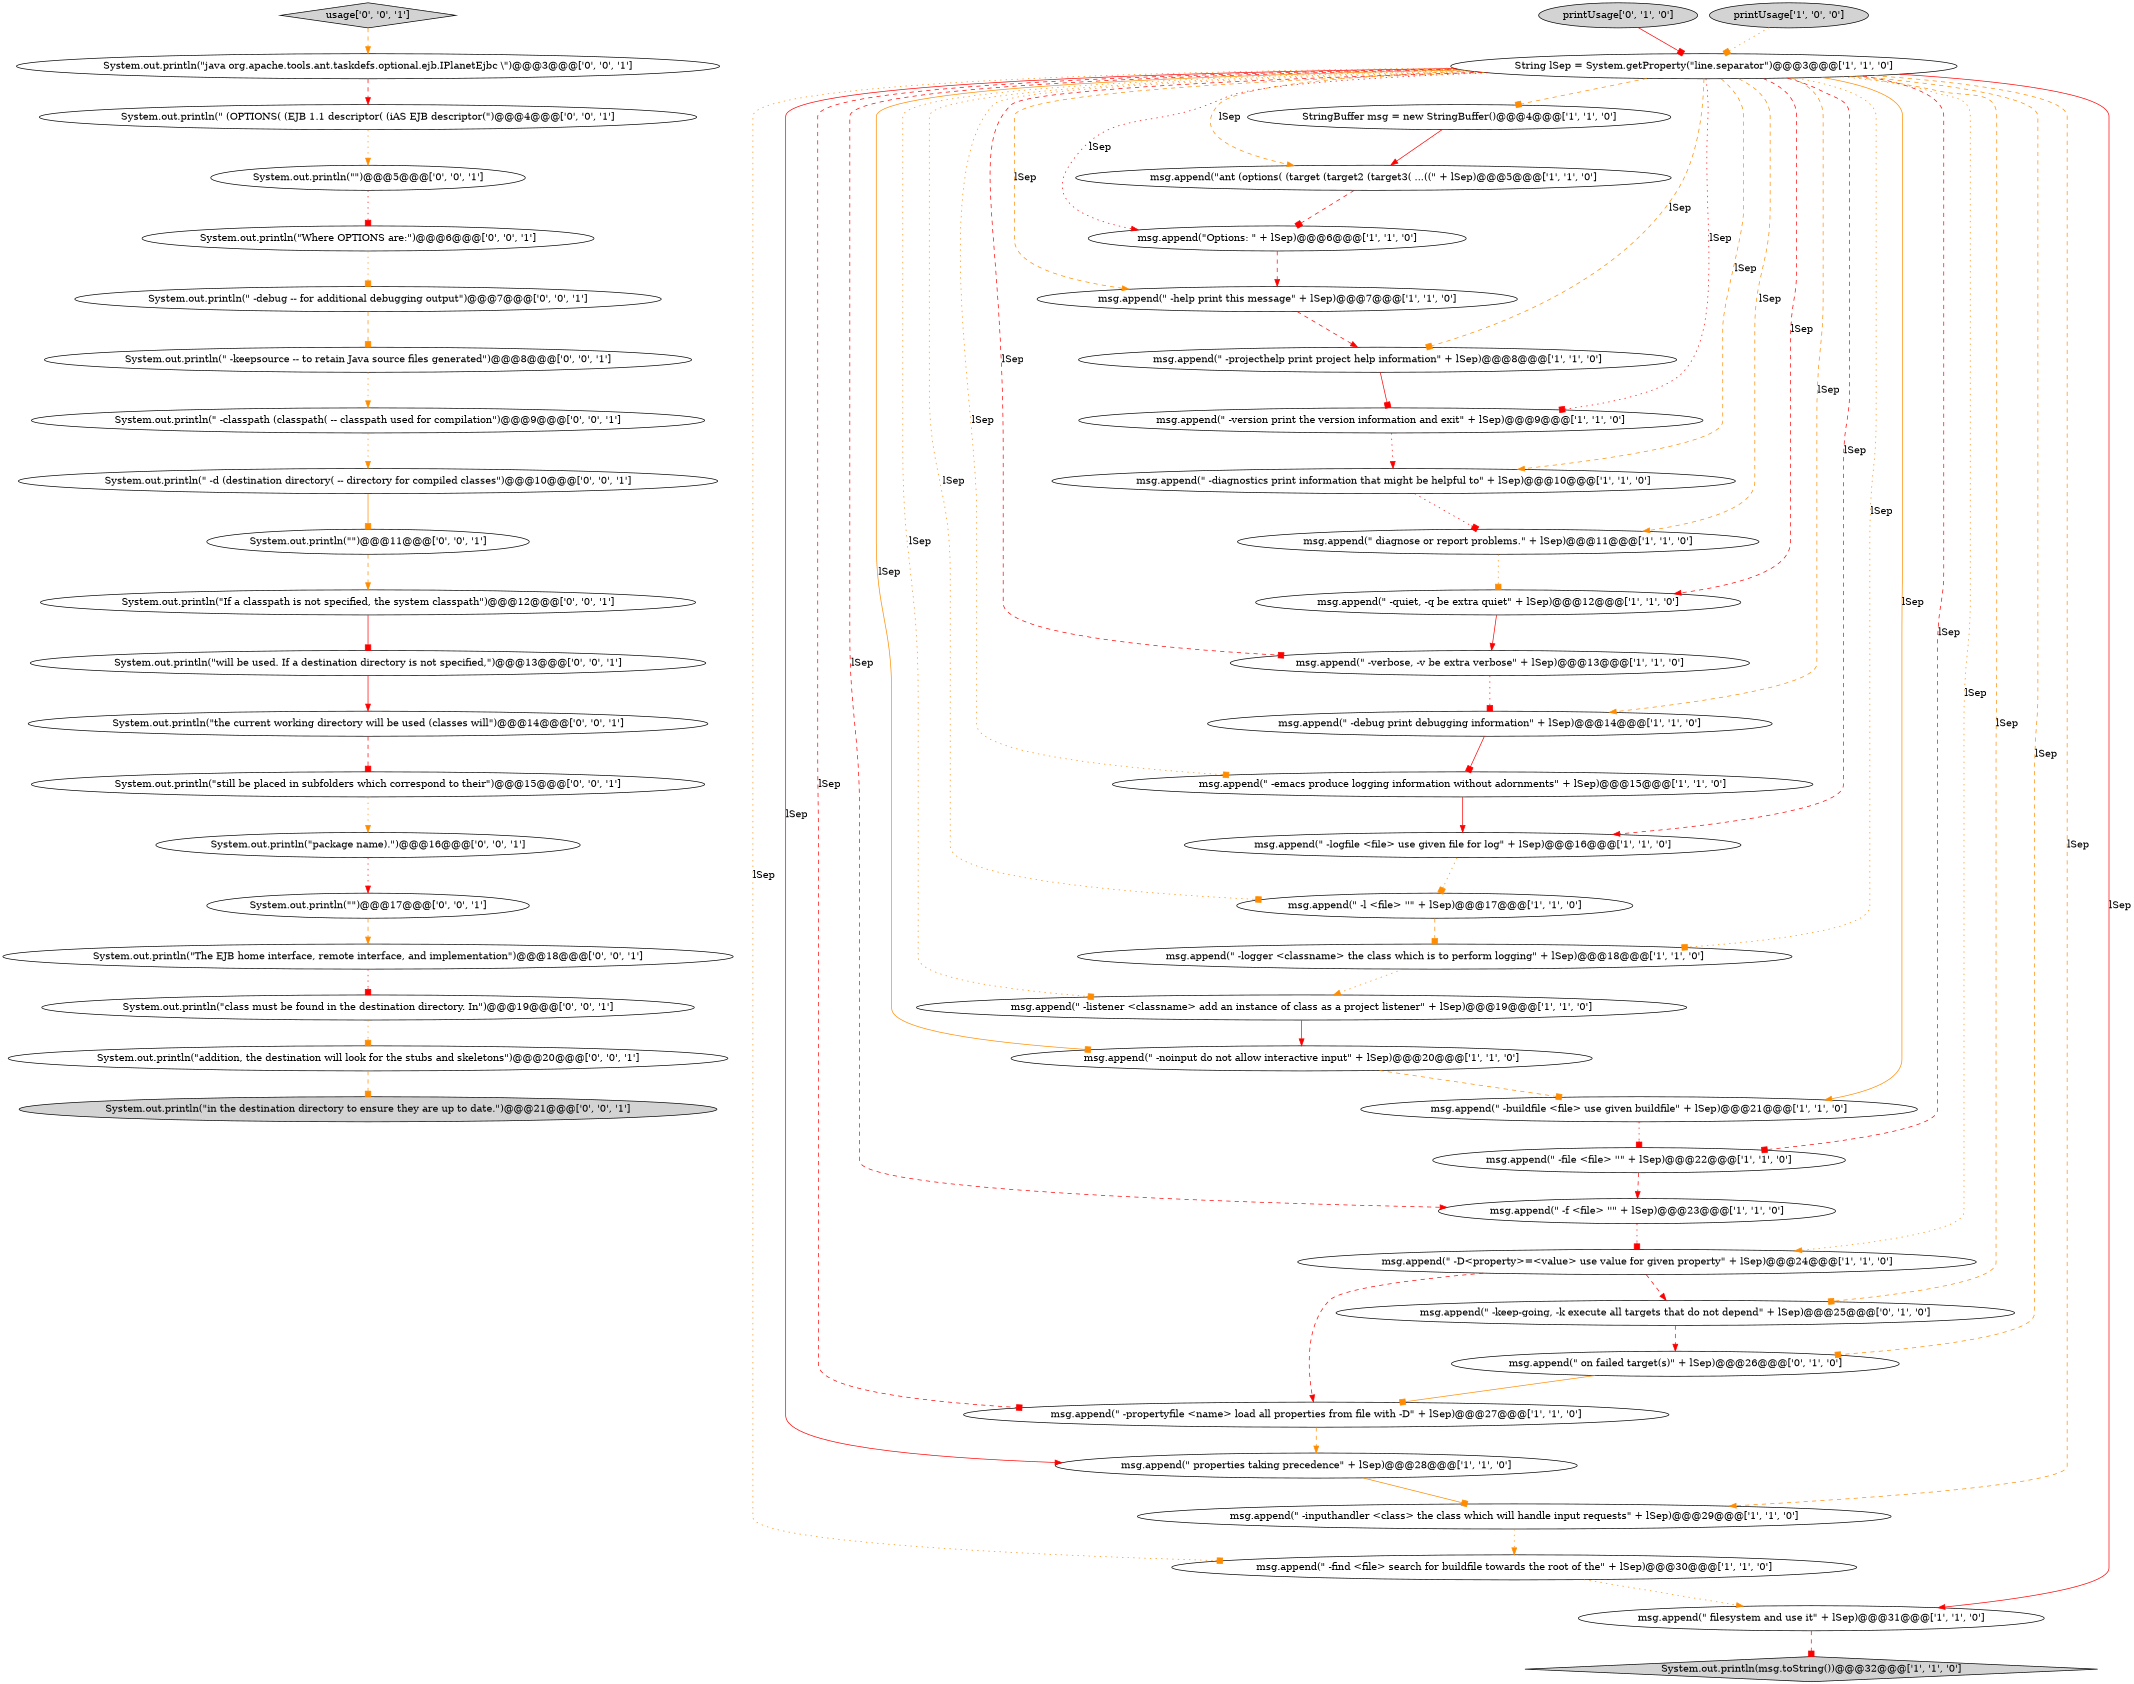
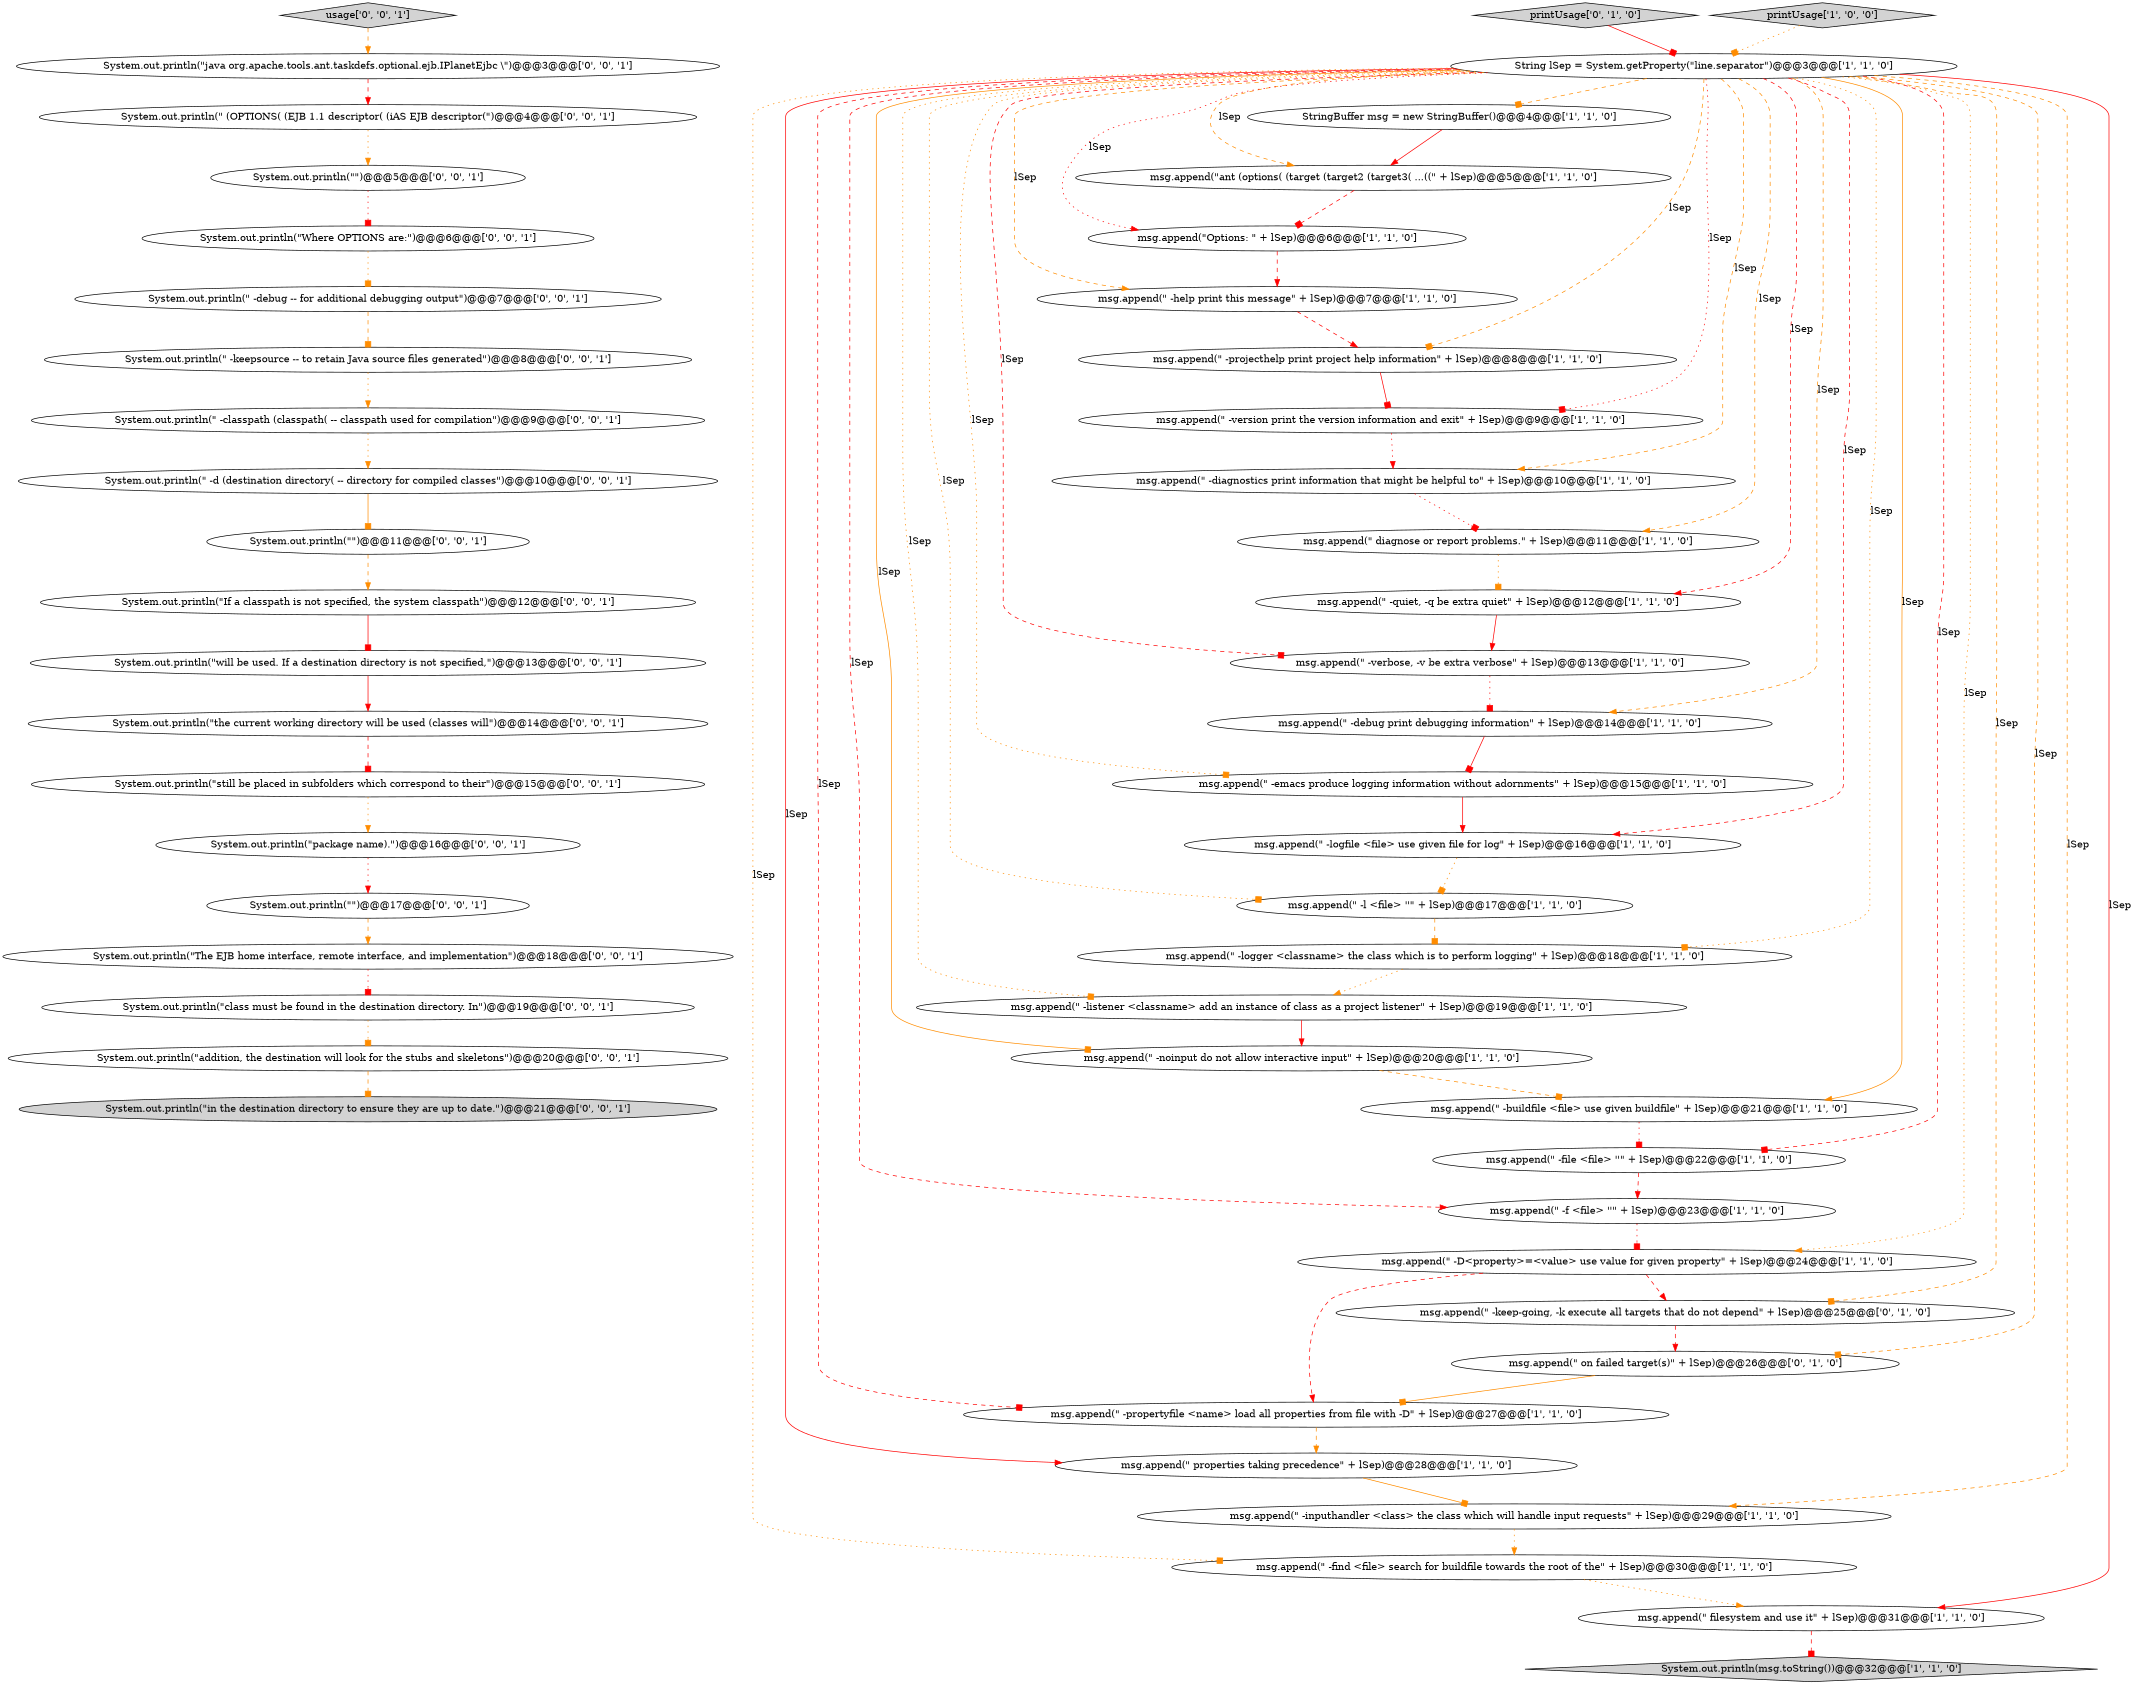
(1618, 15) -> (1585, 15)
(1789, 15) -> (1822, 15)
